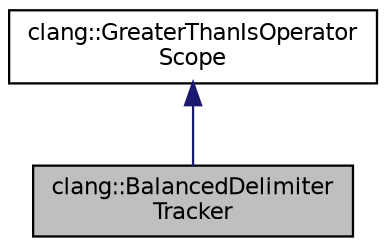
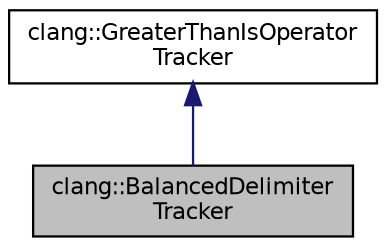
(193, 47) -> (193, 47)
